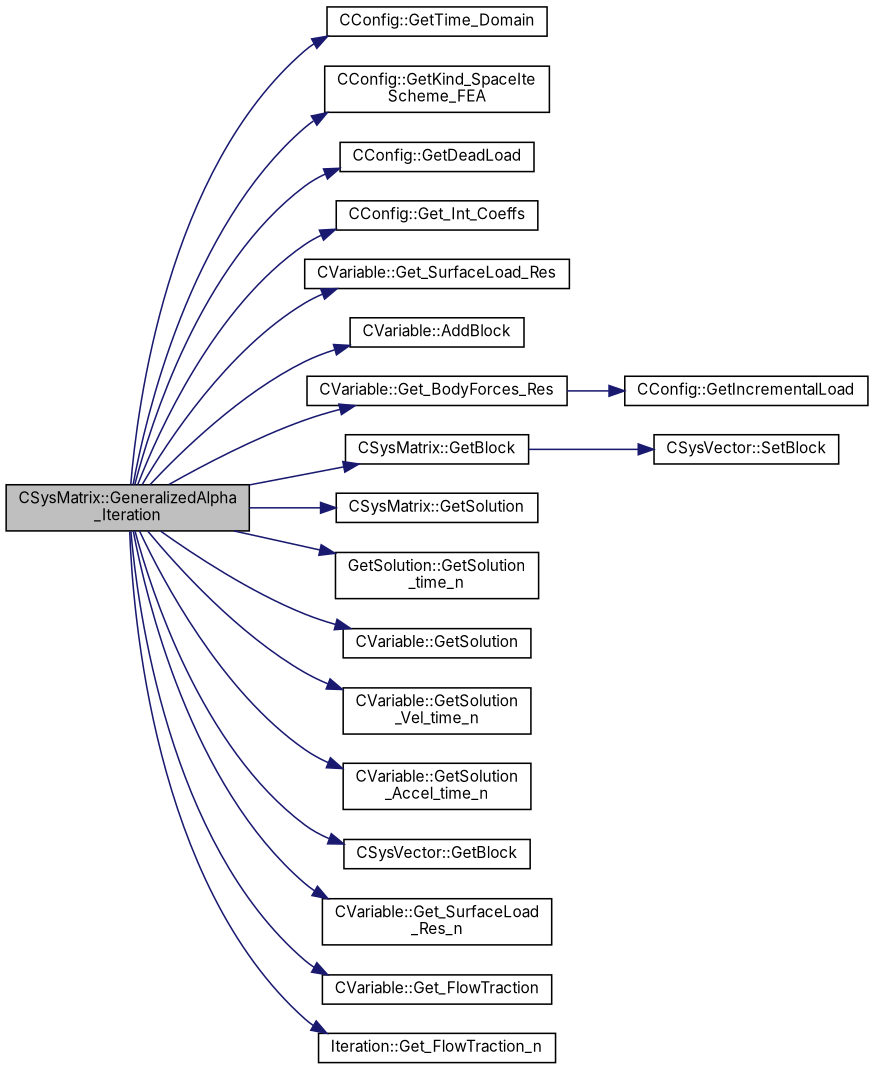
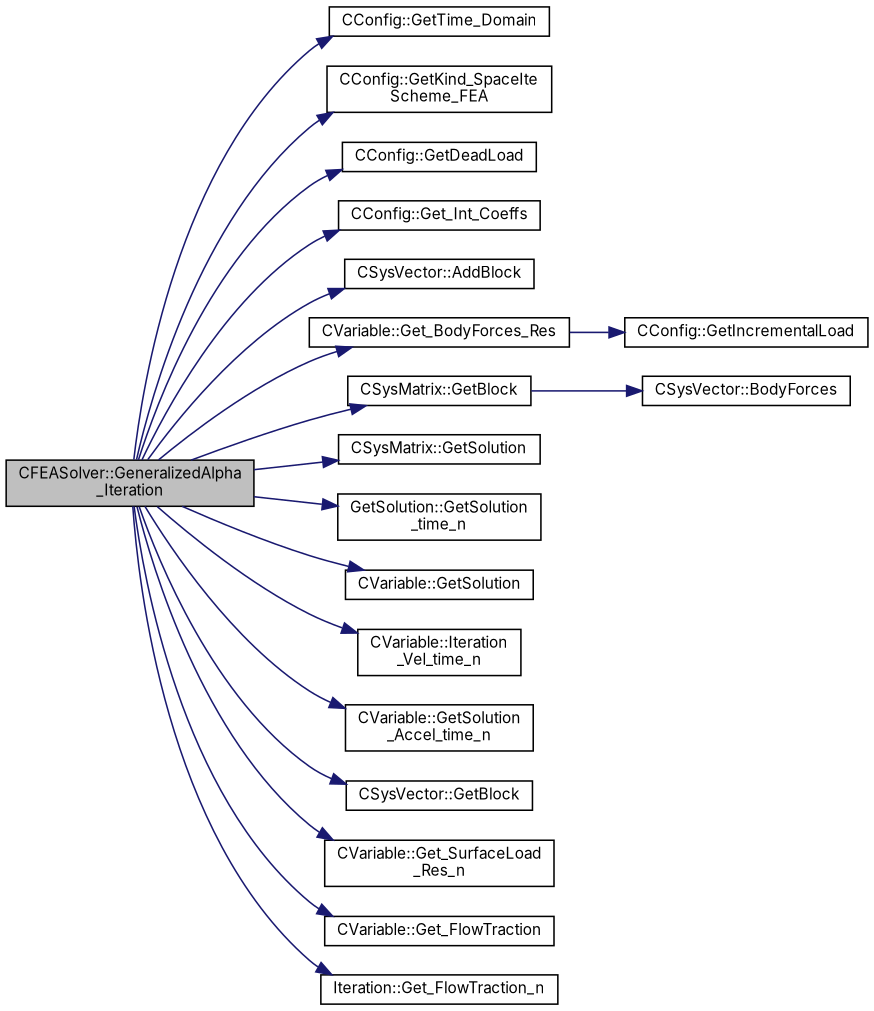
(437, 274) -> none
(437, 332) -> (439, 274)
(746, 449) -> (746, 391)
(128, 508) -> (130, 483)
(437, 711) -> (439, 652)
